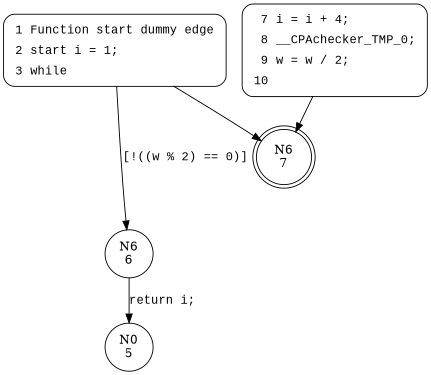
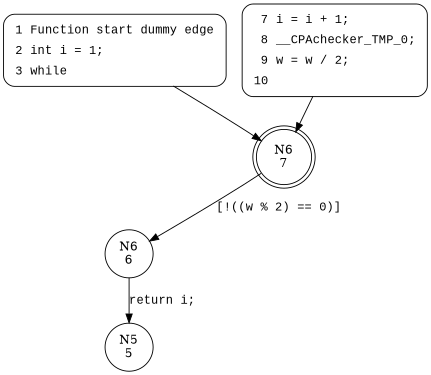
(313, 19) -> (313, 19)
(75, 50) -> (67, 50)
(121, 153) -> (210, 206)
(129, 347) -> (129, 347)
